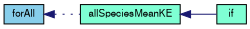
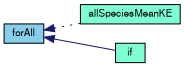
(204, 14) -> (85, 45)
